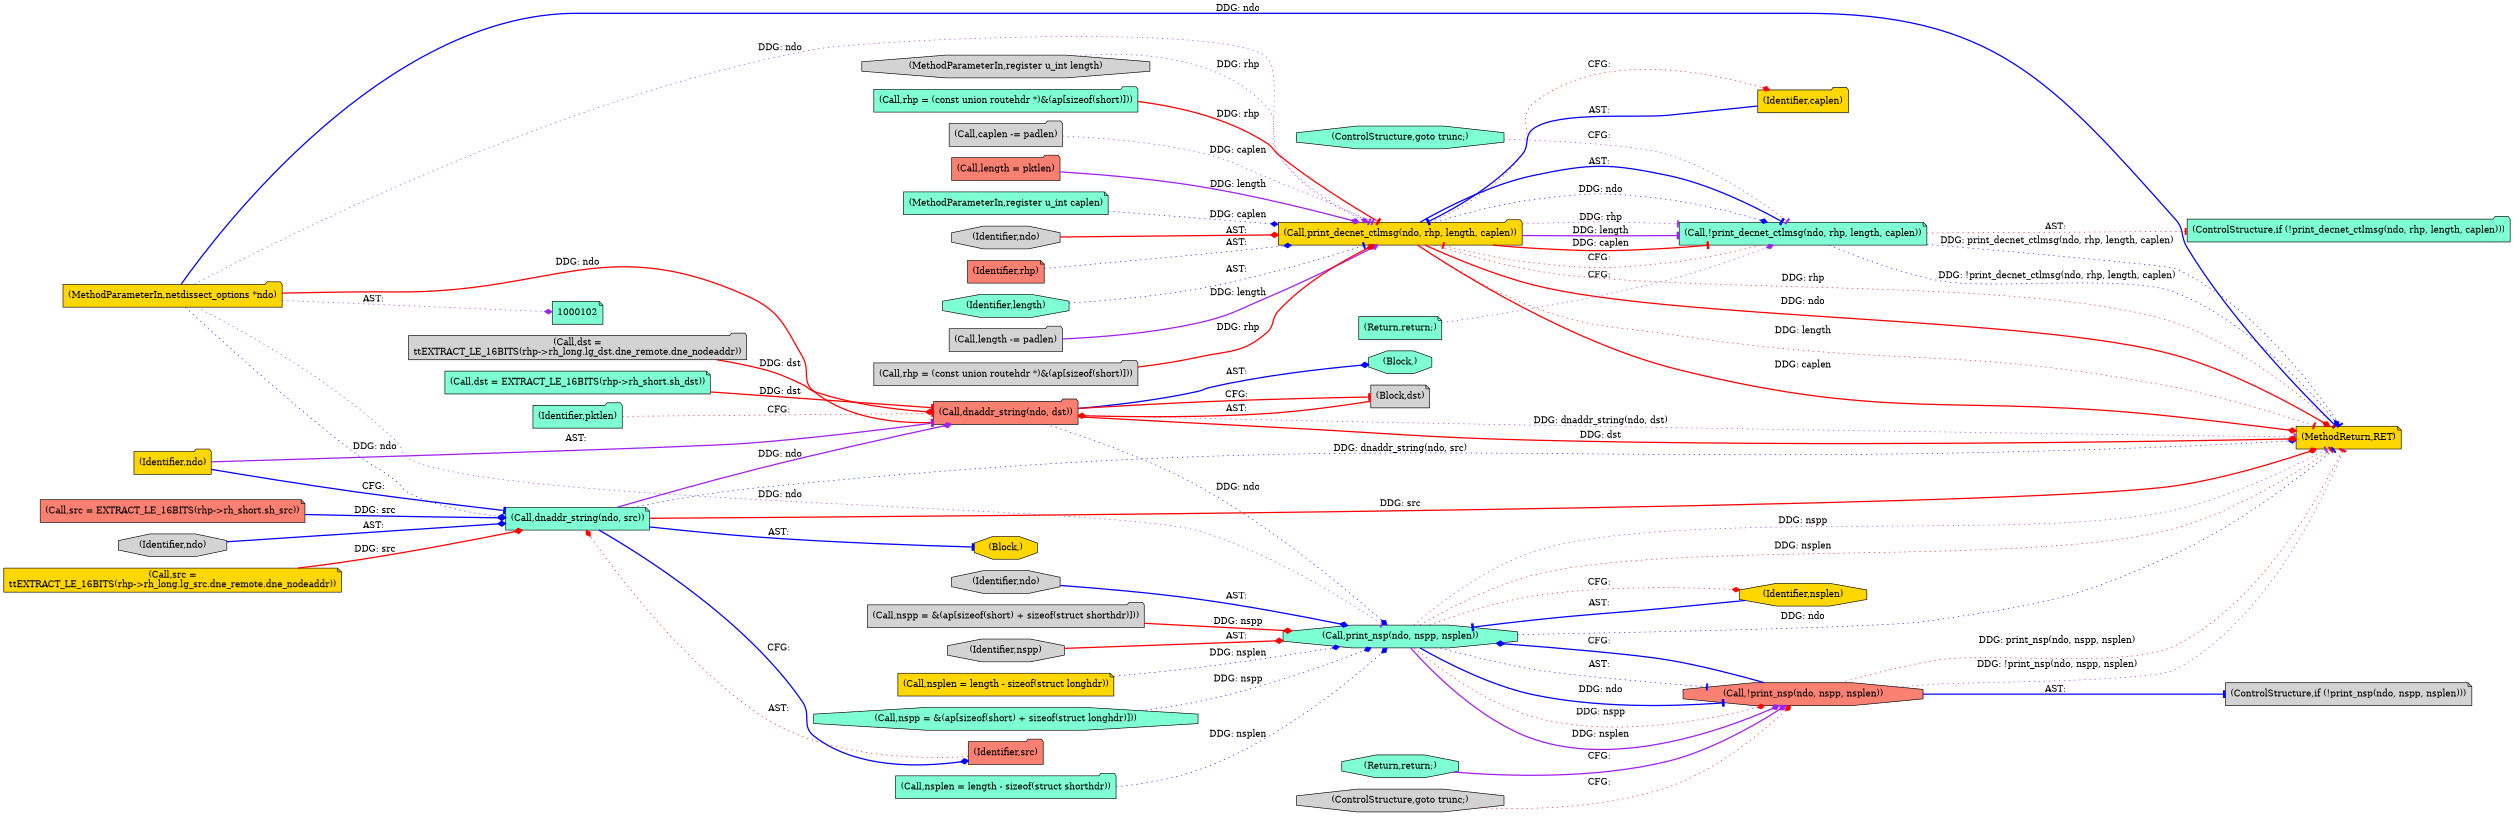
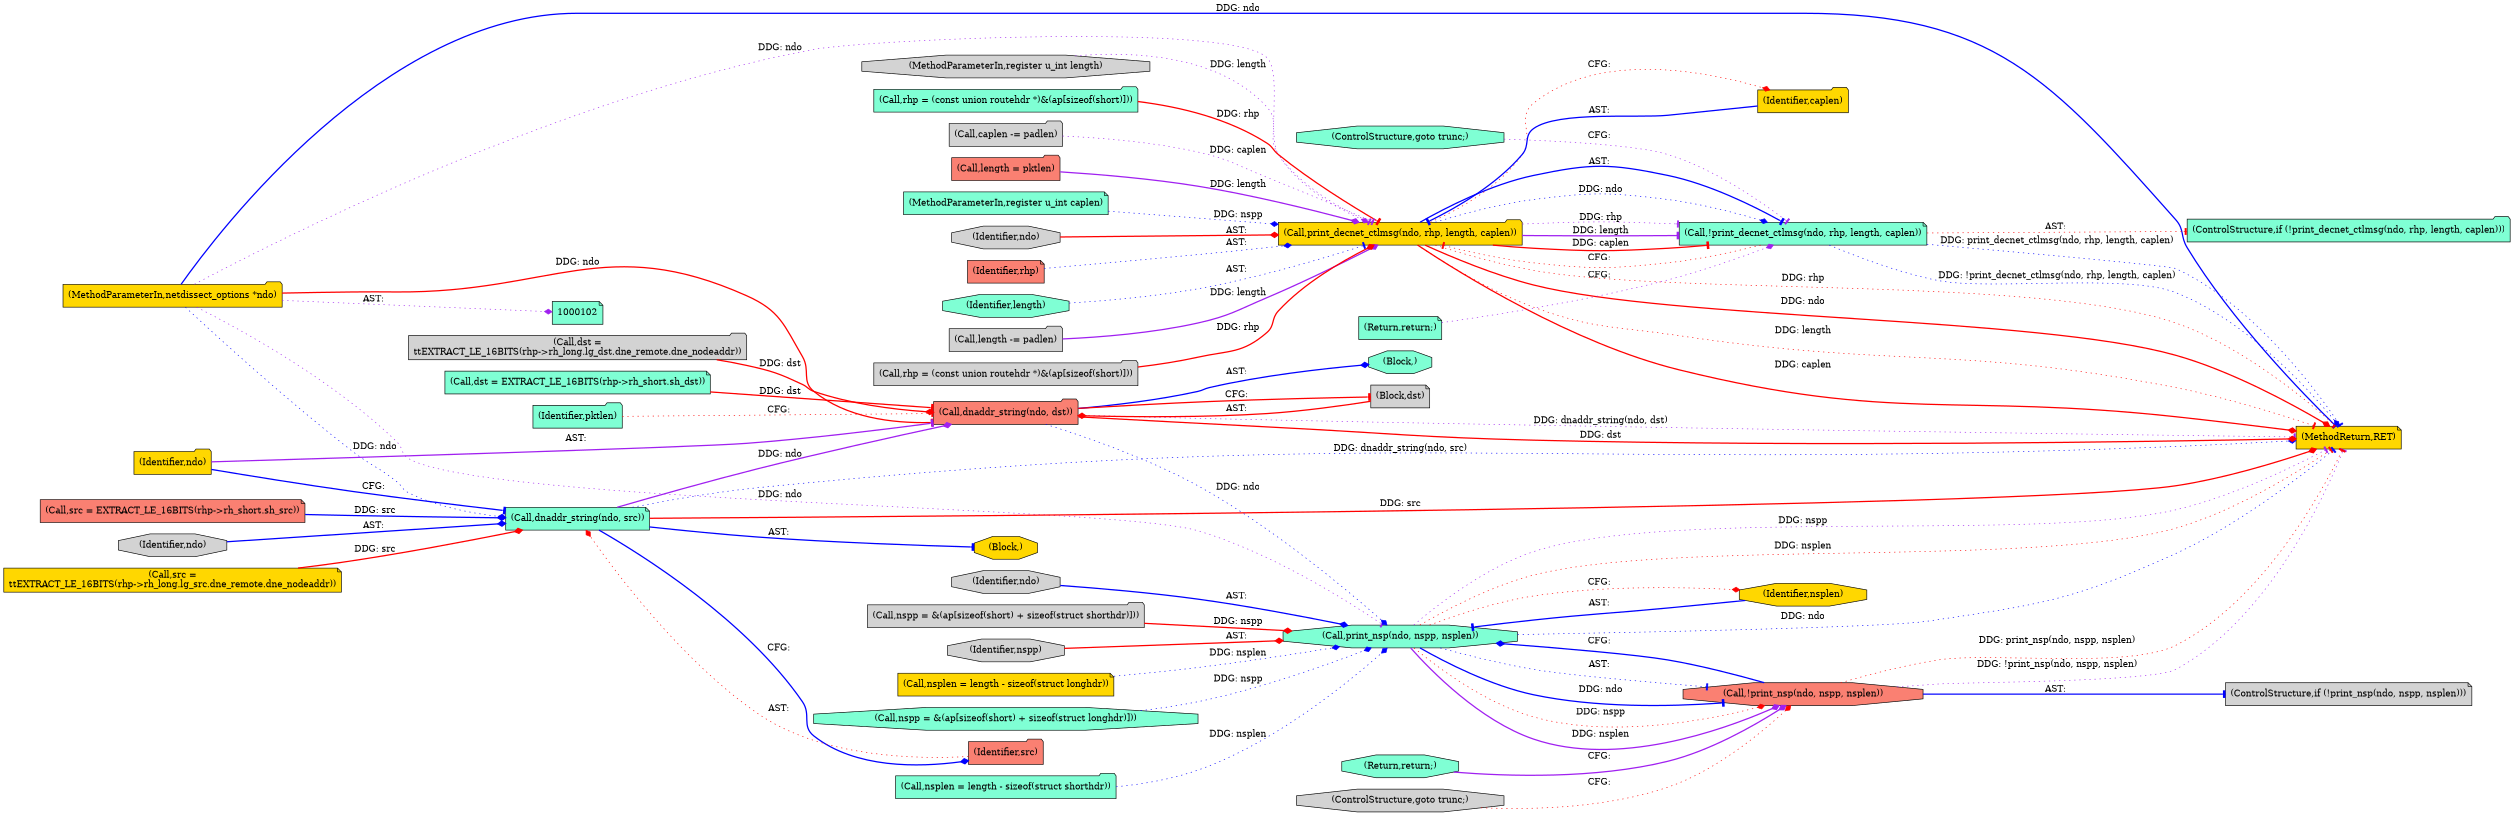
(1238, 65) -> (1238, 65)
(1238, 215) -> (1238, 215)
